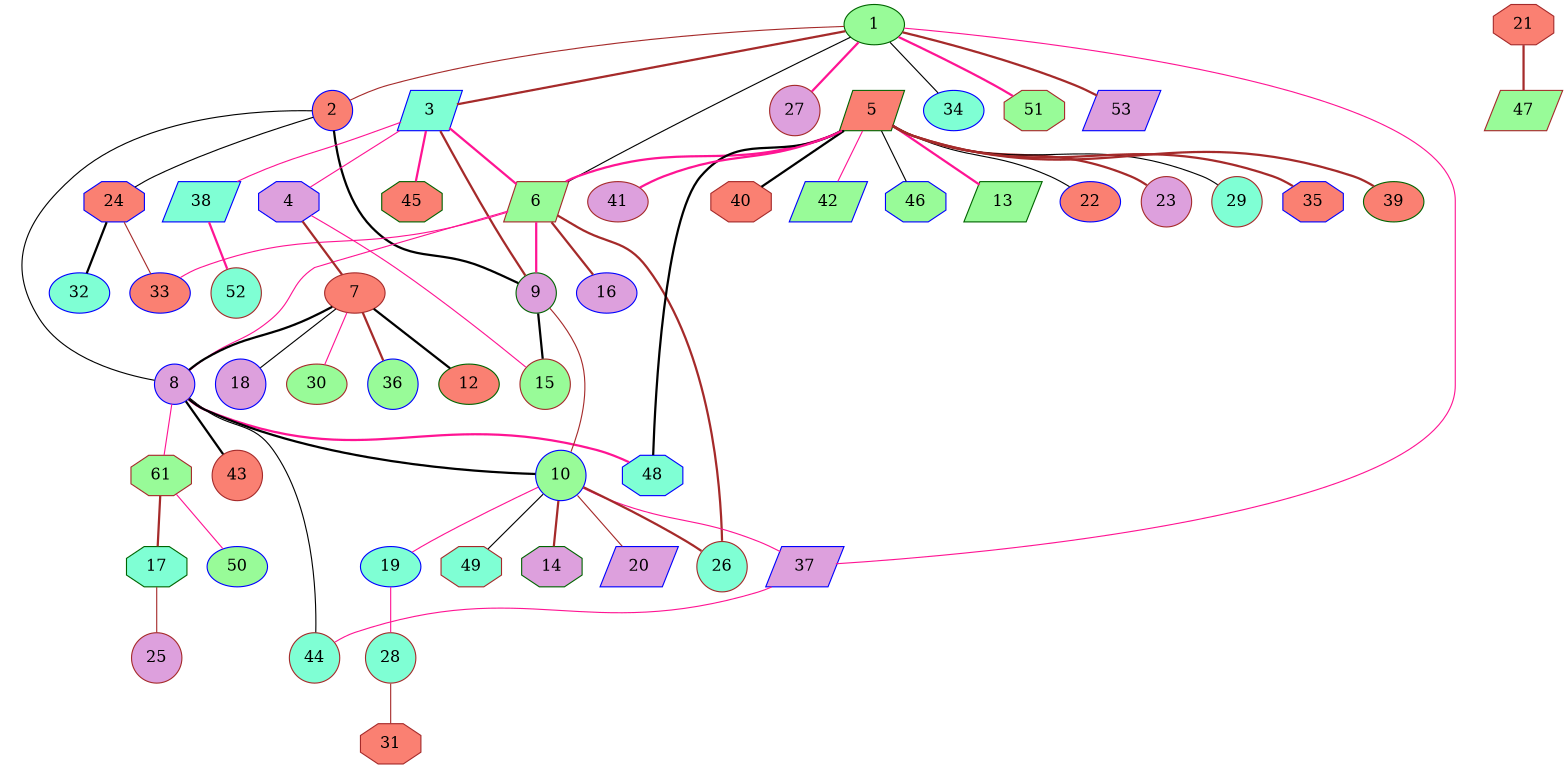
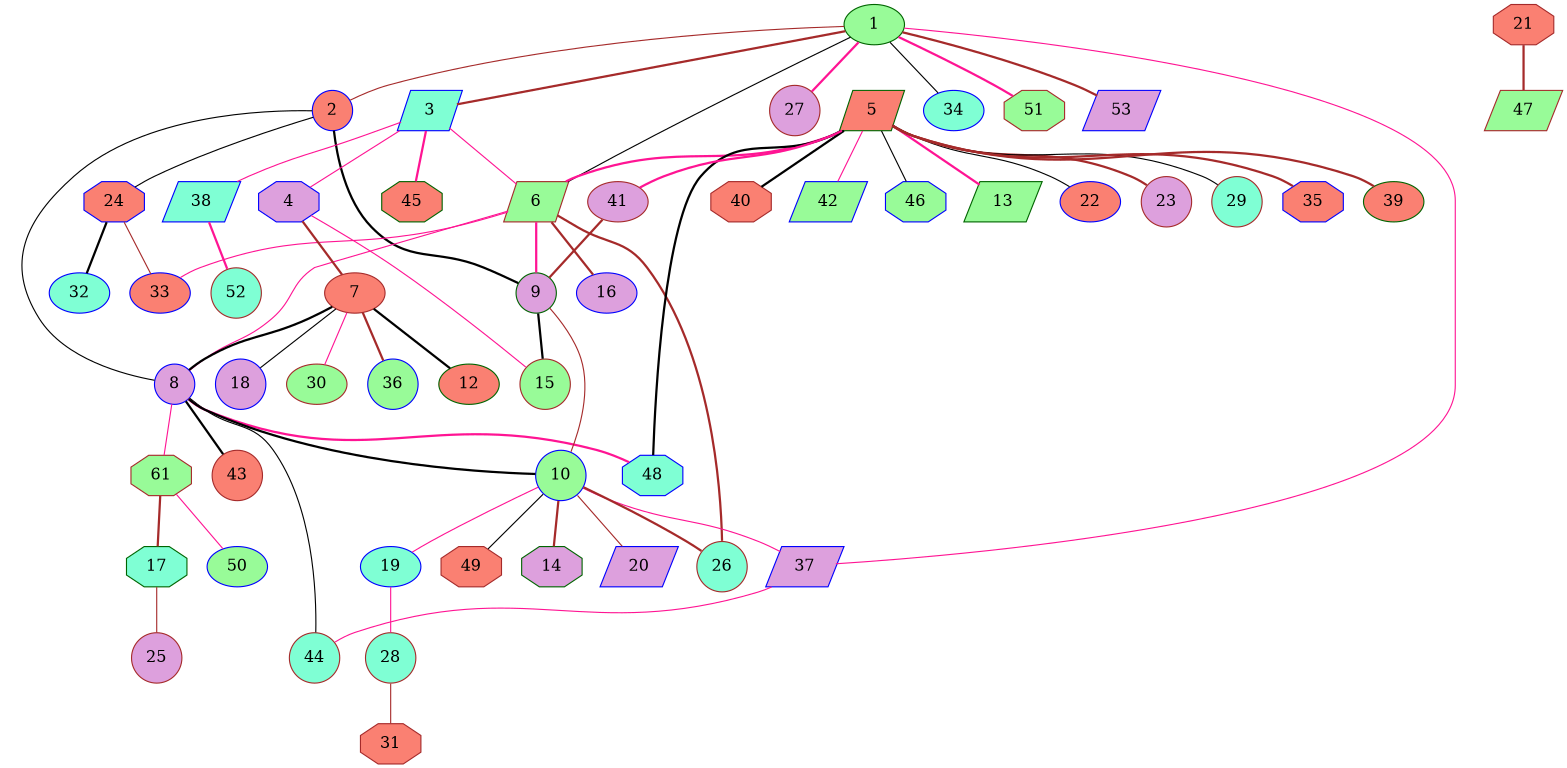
(483, 156) -> (483, 156)
(481, 204) -> (580, 244)
(471, 567) -> (471, 567)
